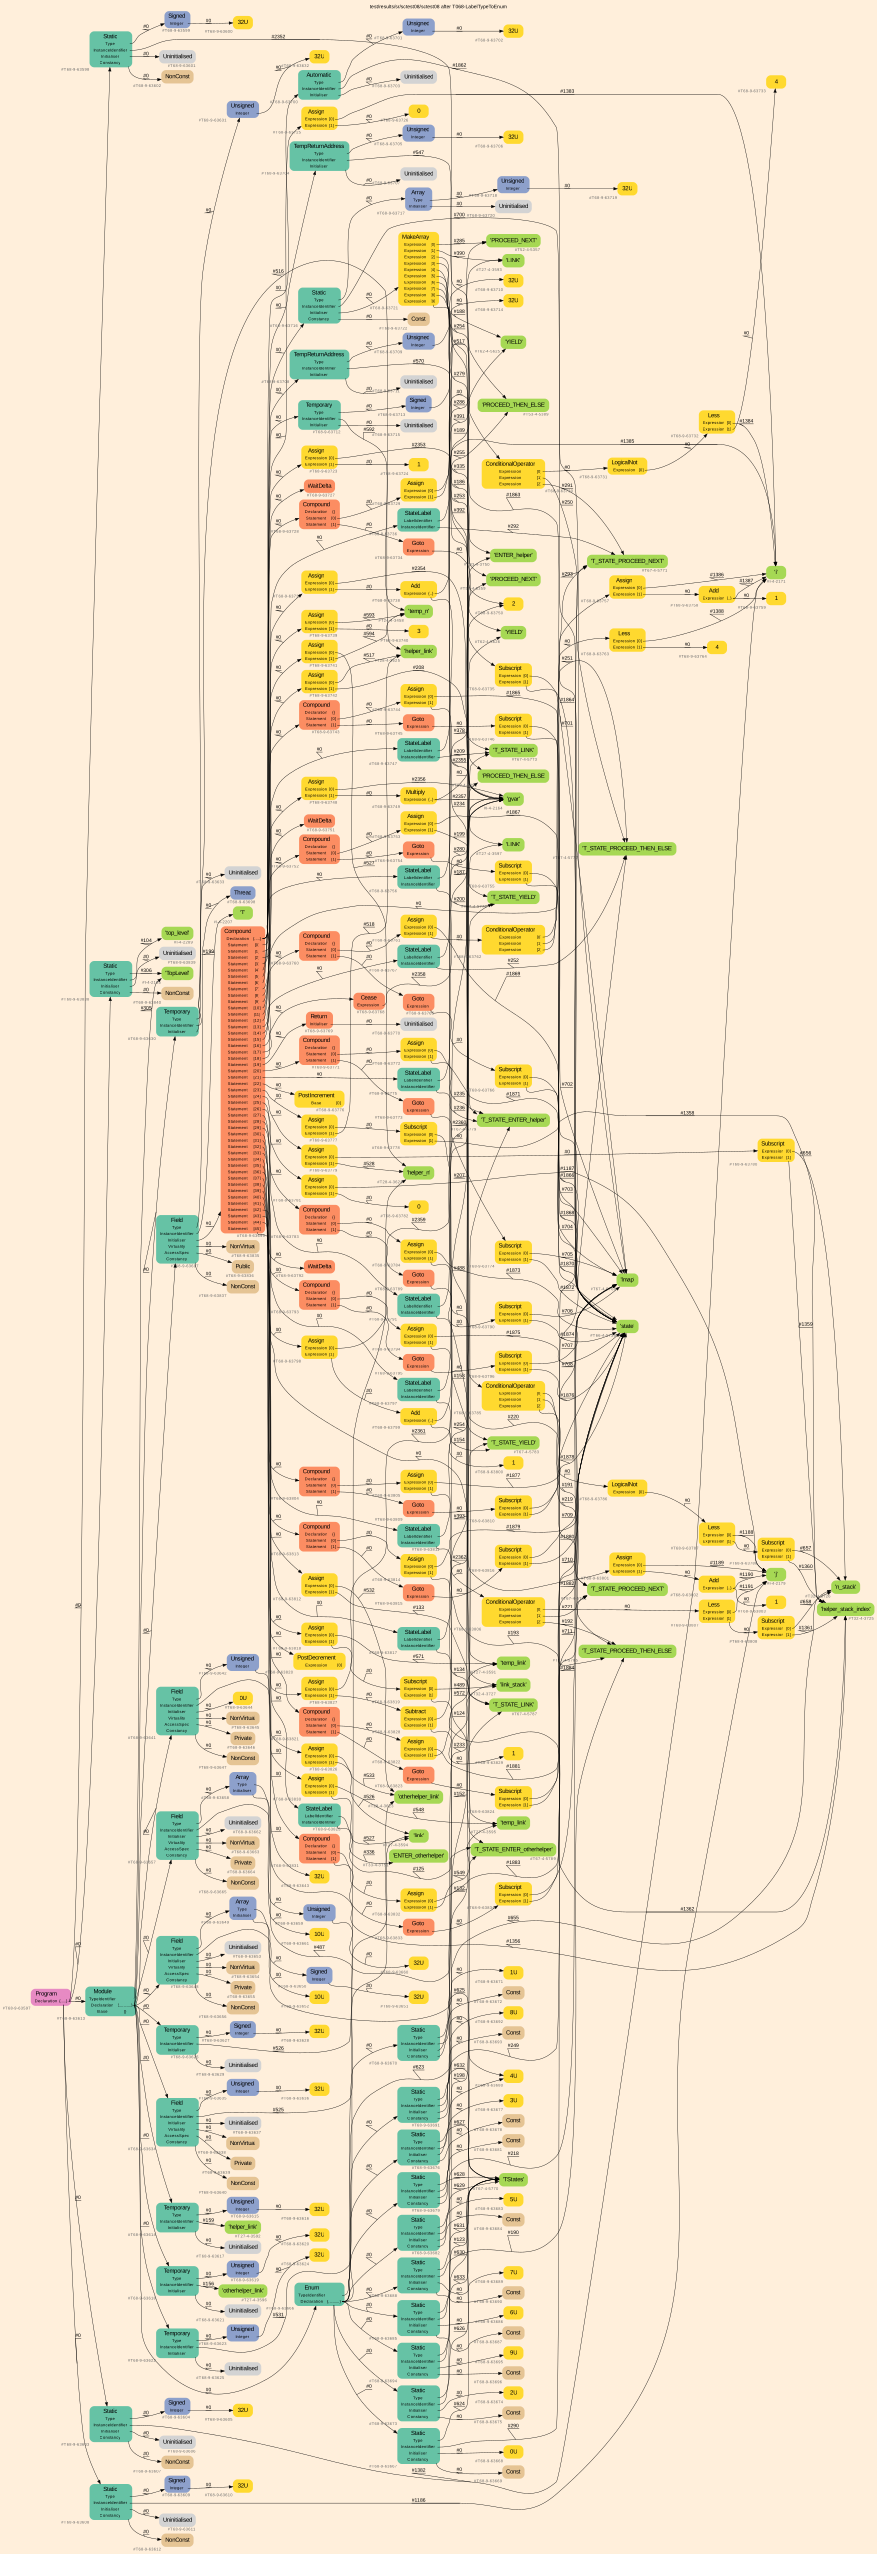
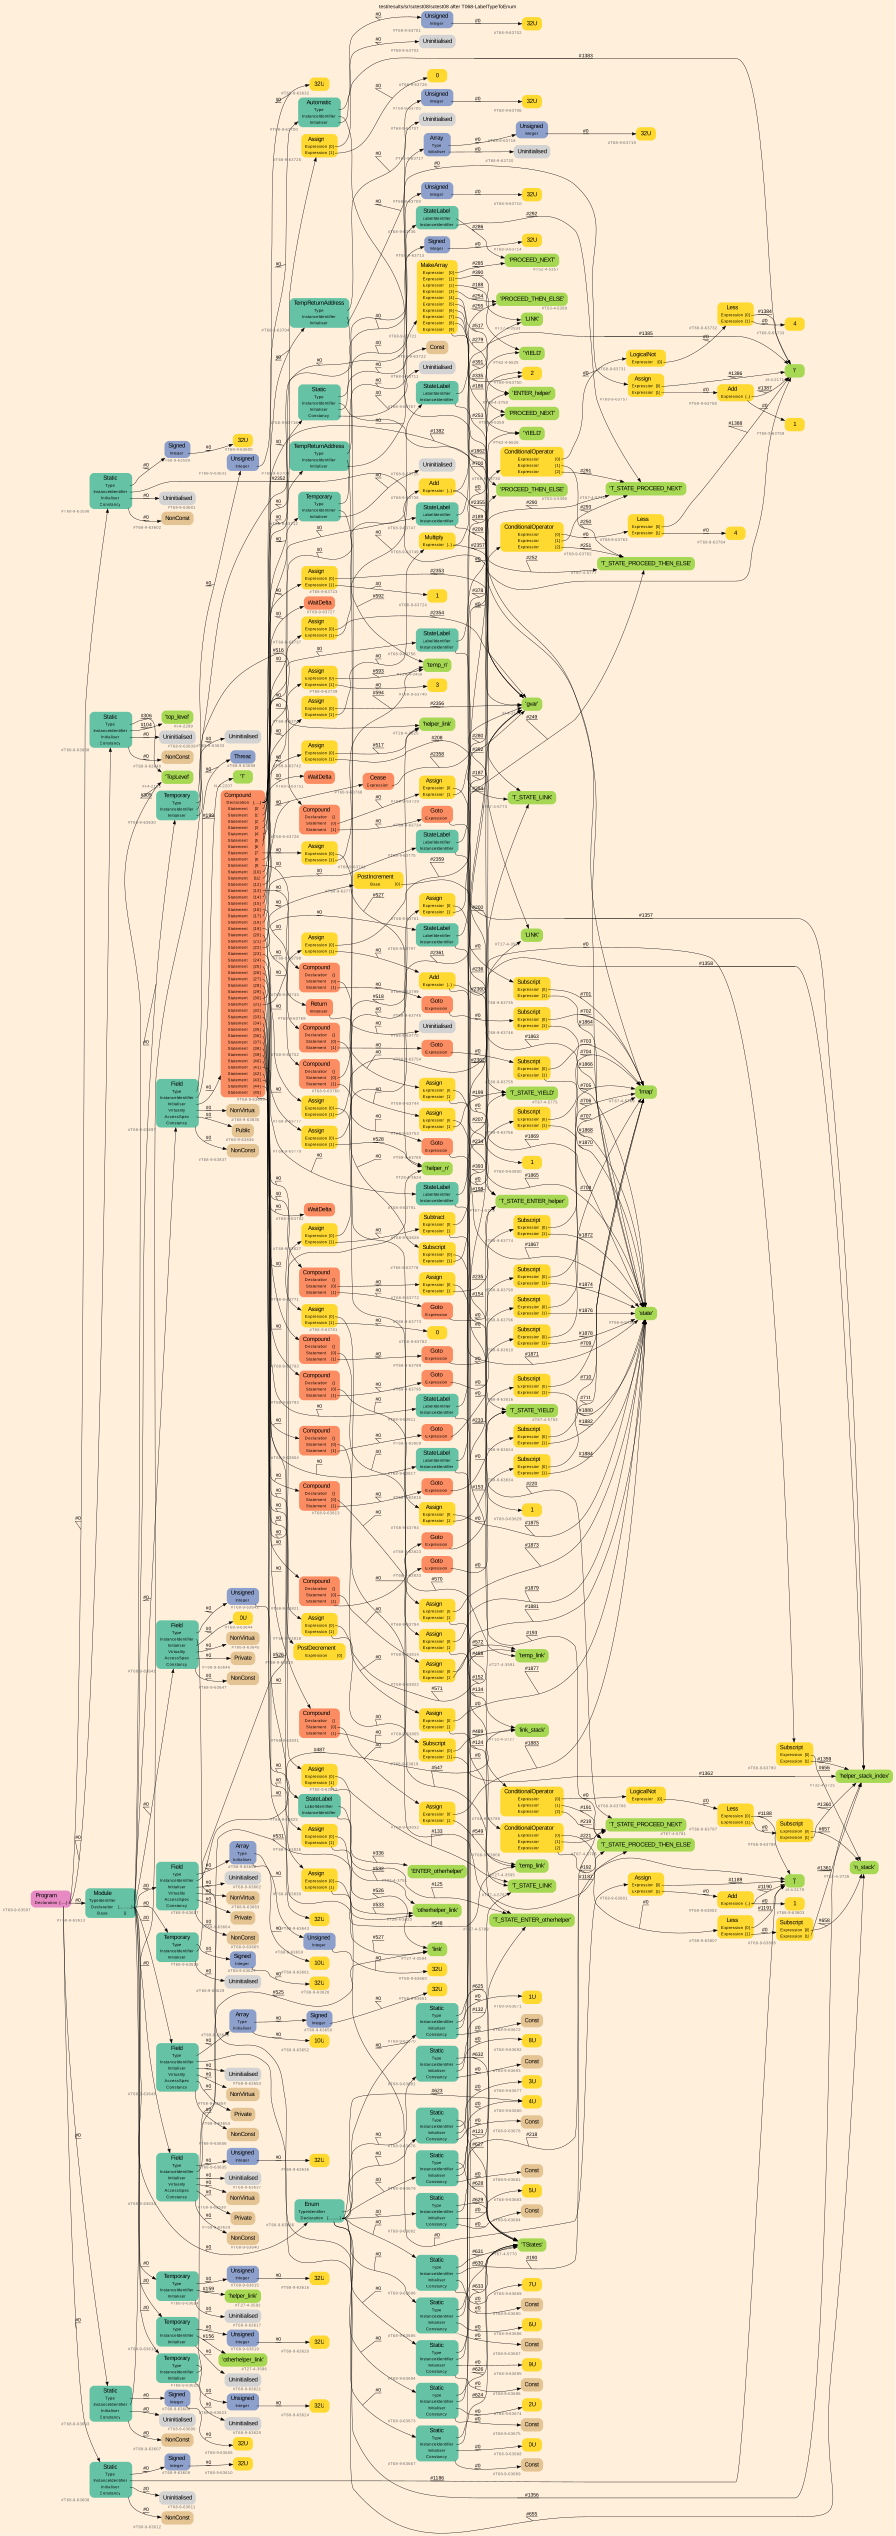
none -> (835, 1129)
